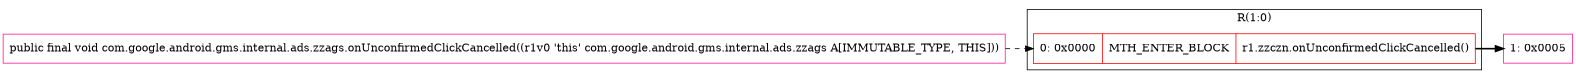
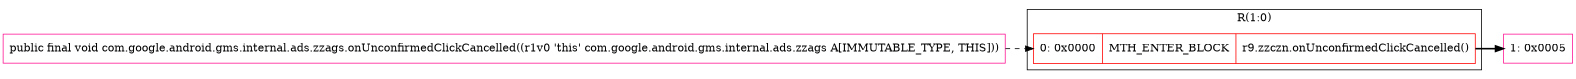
(1356, 48) -> (1356, 48)
